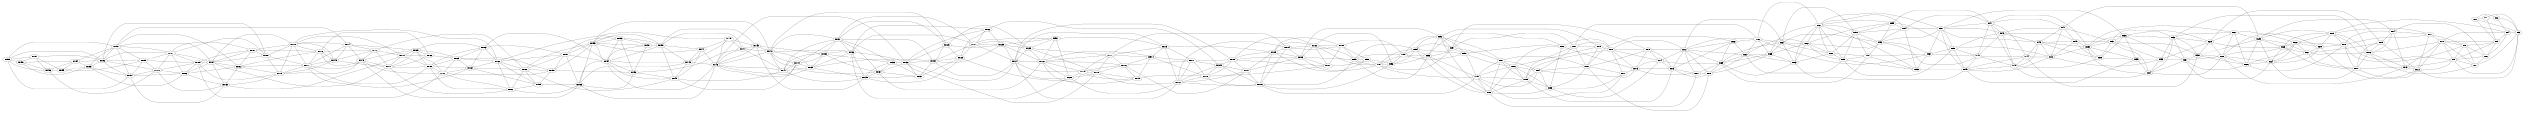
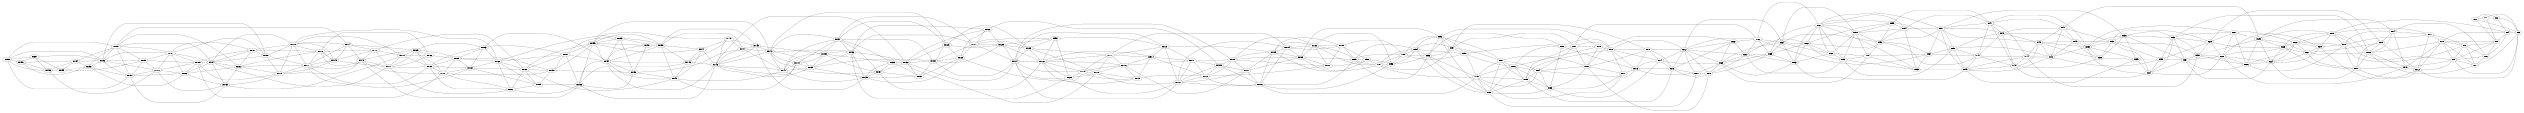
(34, 57) -> (34, 57)
